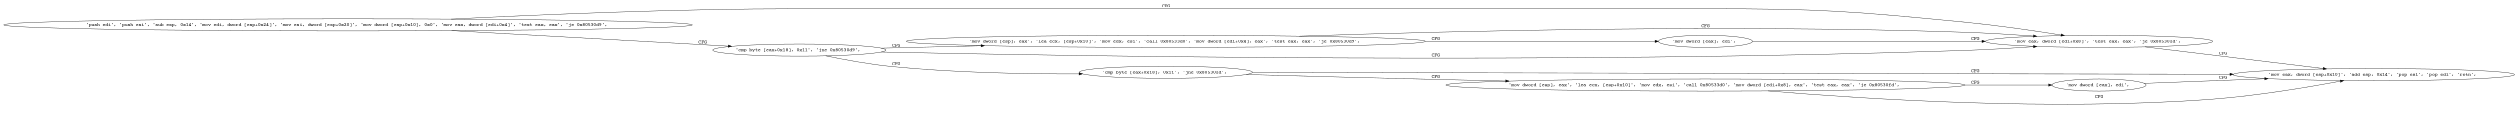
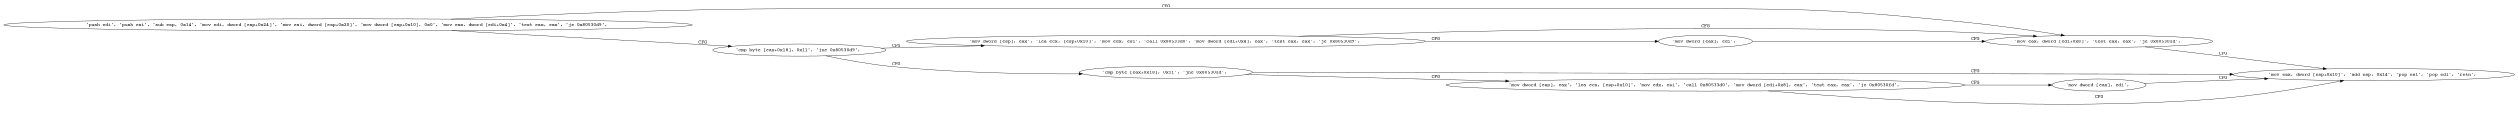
(1457, 58) -> none
